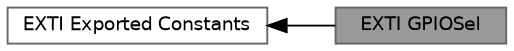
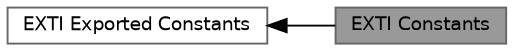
(421, 26) -> (421, 26)
